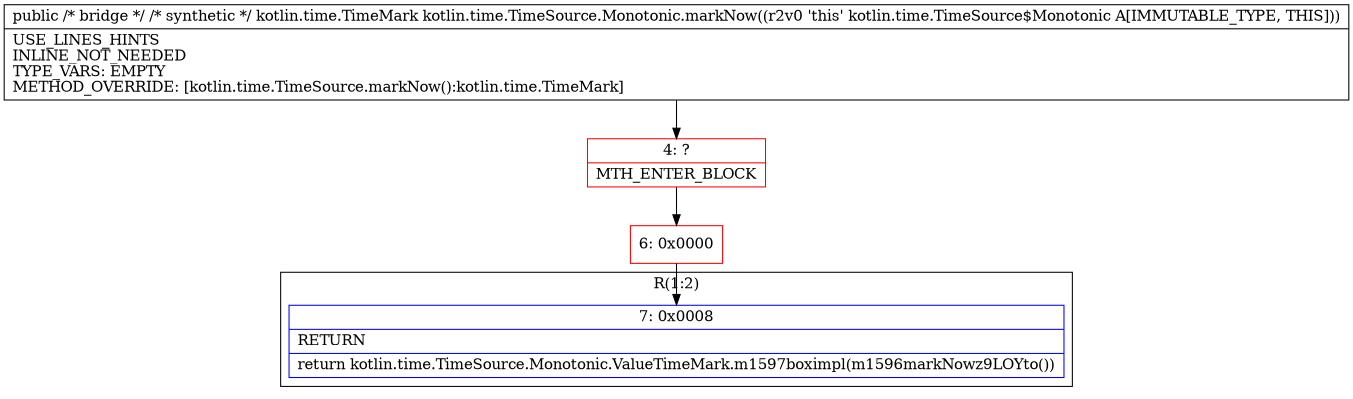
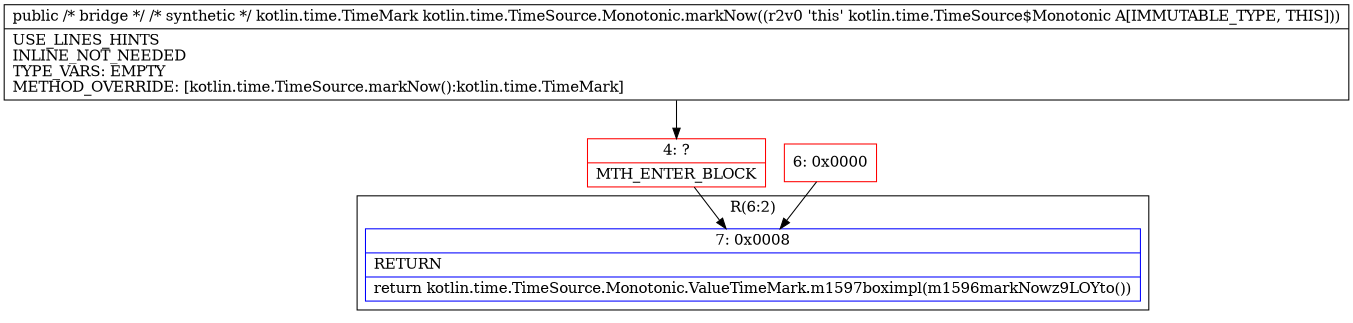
(677, 201) -> (707, 204)
(677, 284) -> (753, 208)
